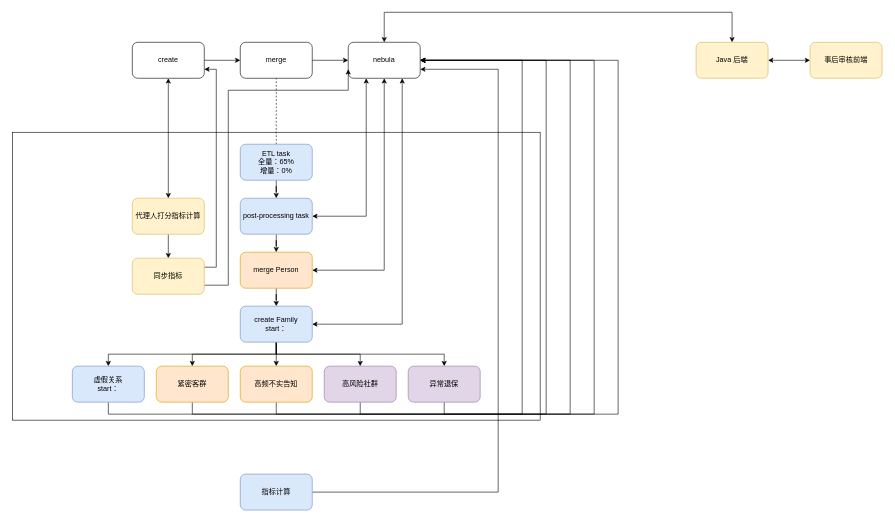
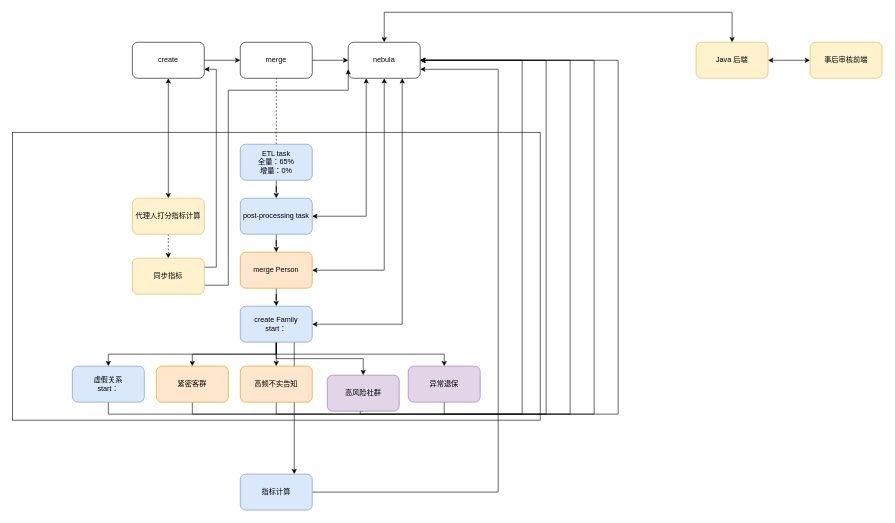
(168, 243) -> (168, 243)
none -> (294, 356)
(360, 384) -> (363, 393)
